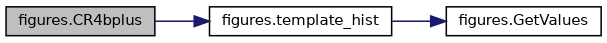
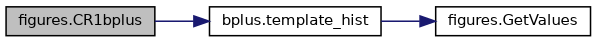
(80, 21) -> (80, 21)
(301, 21) -> (295, 21)
